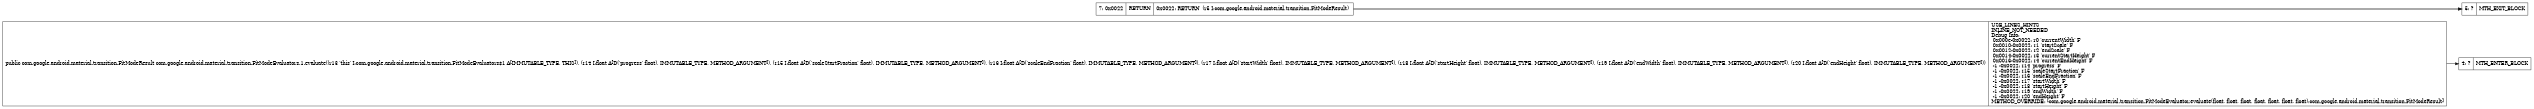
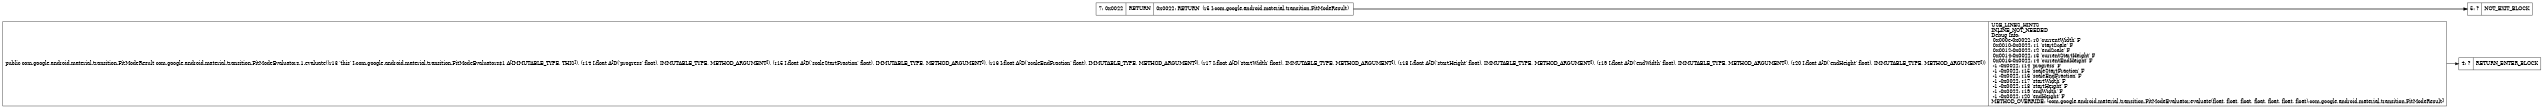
(2502, 9) -> (2507, 9)
(2502, 64) -> (2507, 64)
